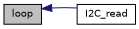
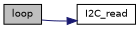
(64, 8) -> (54, 21)
